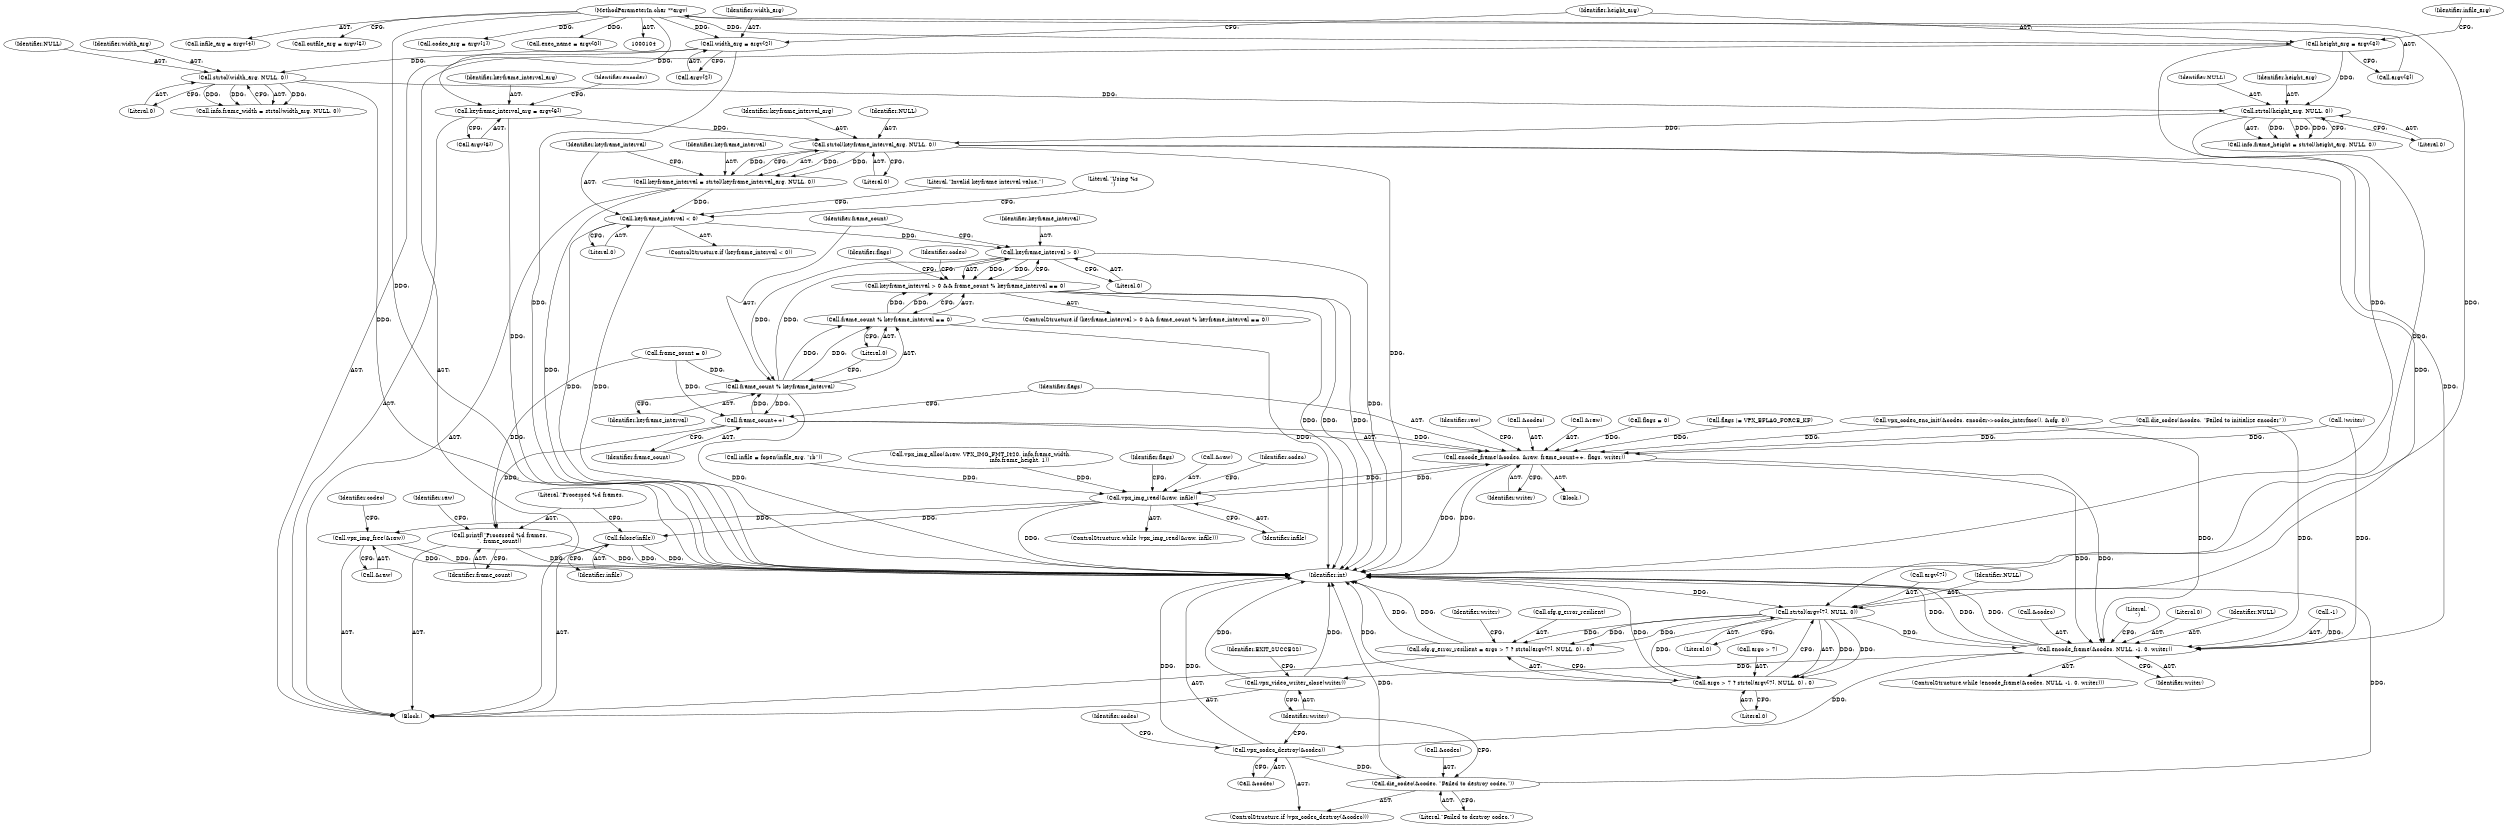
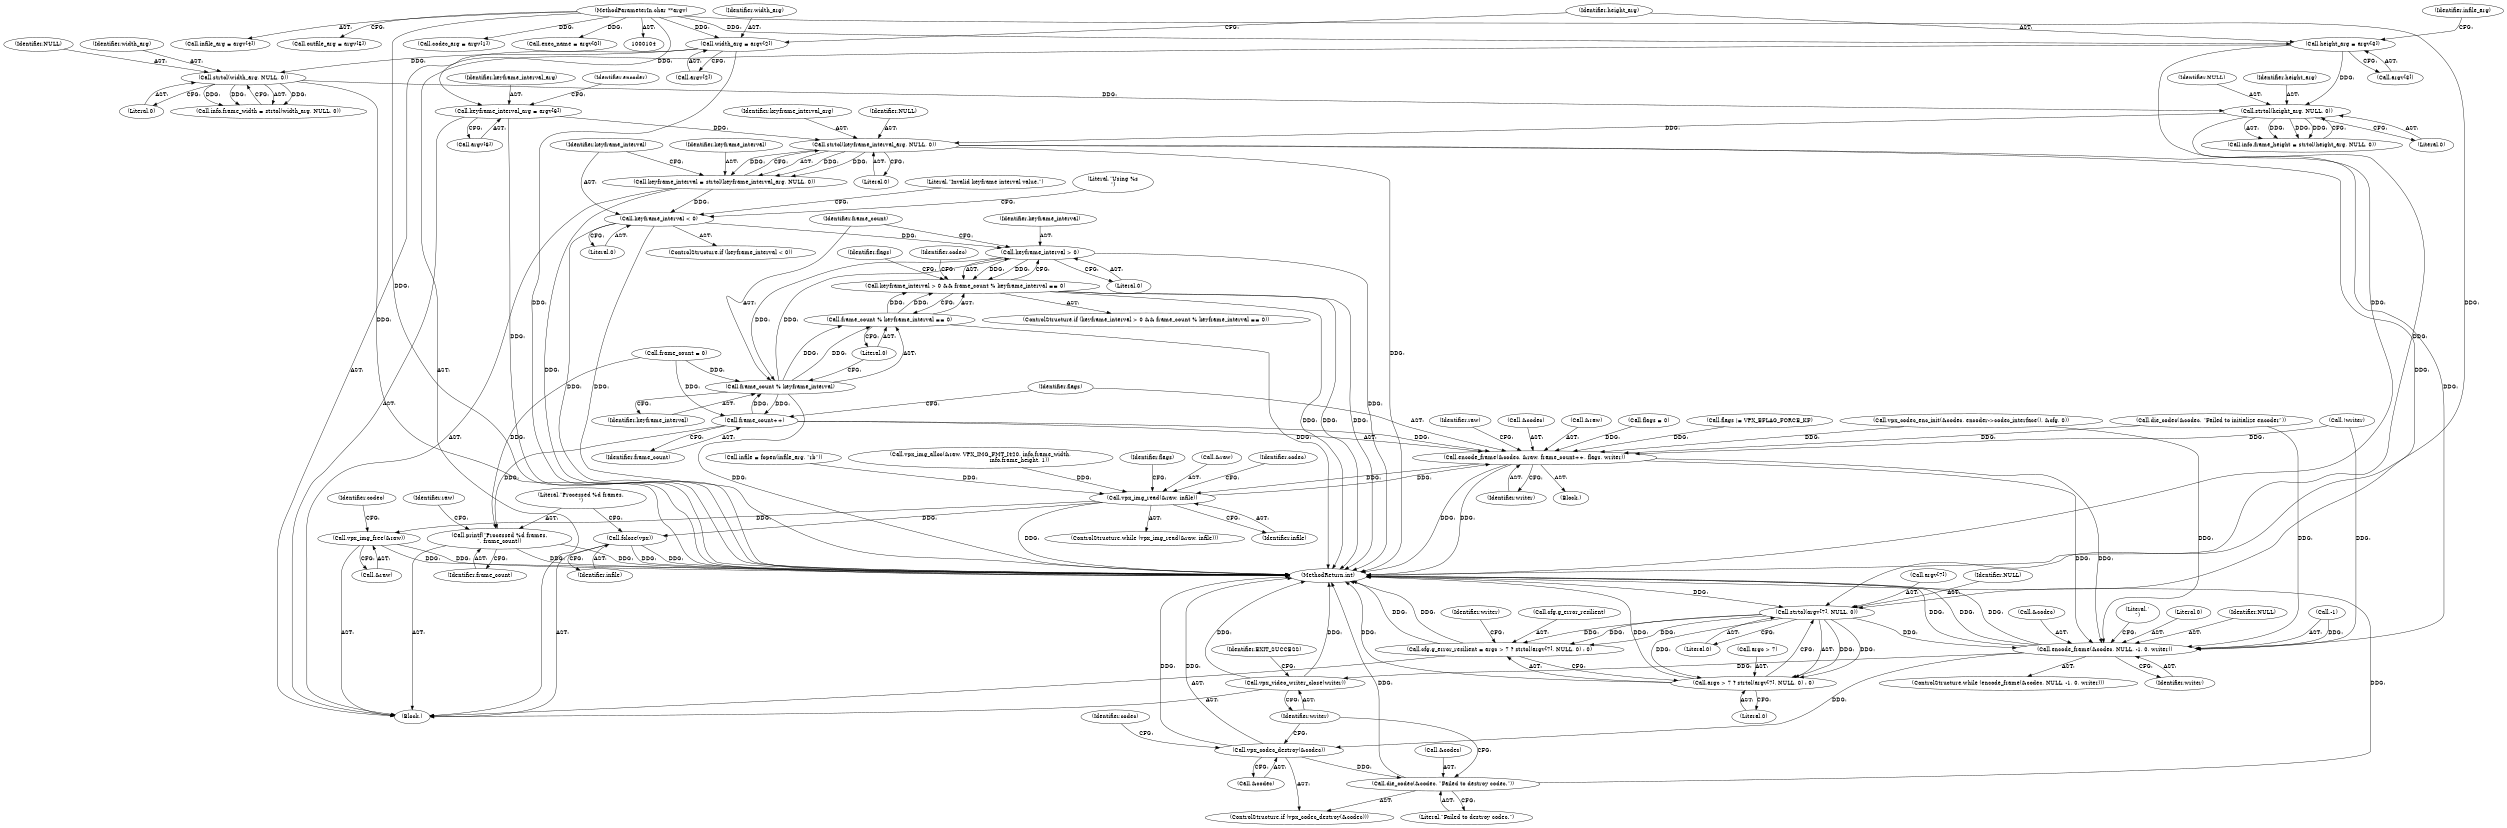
(1212, 20) -> (2381, 60)
(630, 539) -> (630, 539)
(1328, 576) -> (1328, 576)
